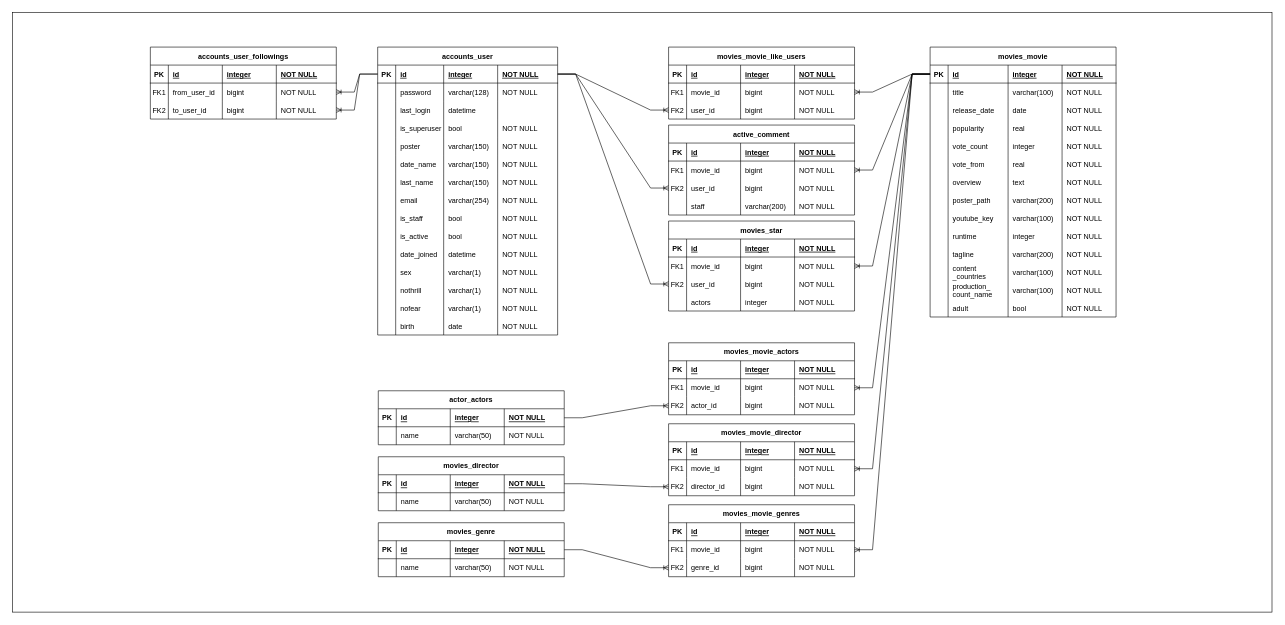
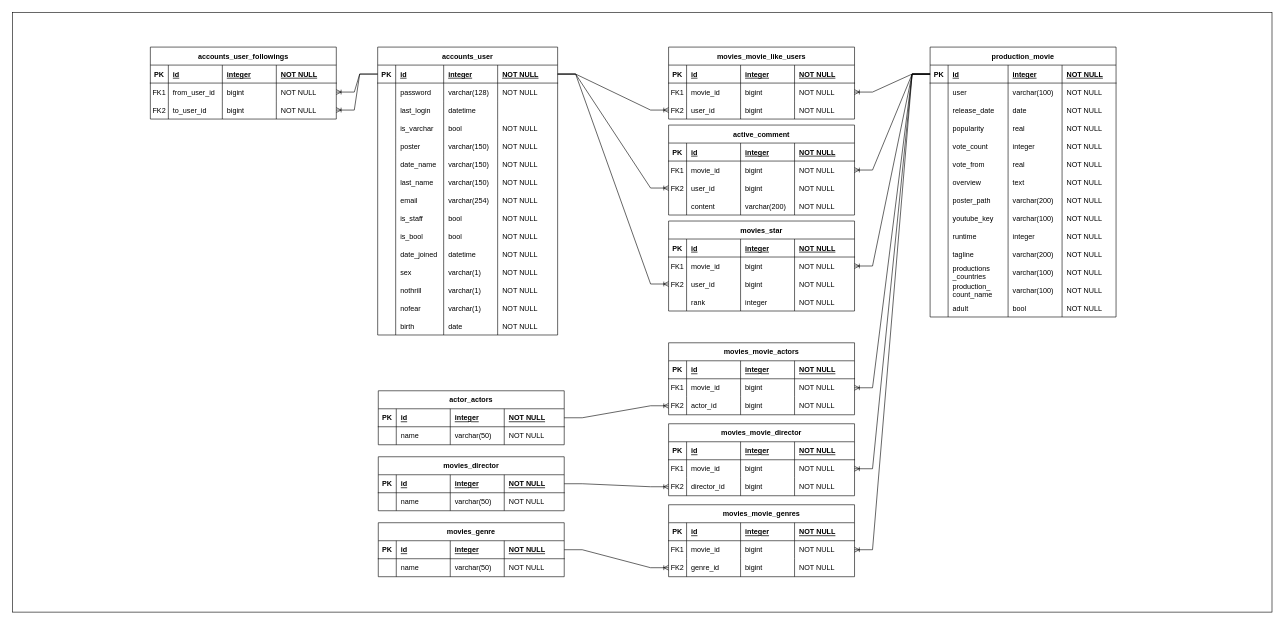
(1023, 56) -> (1023, 56)
(961, 92) -> (961, 92)
(423, 128) -> (419, 128)
(701, 206) -> (705, 206)
(416, 236) -> (412, 236)
(967, 268) -> (974, 268)
(703, 302) -> (699, 302)
